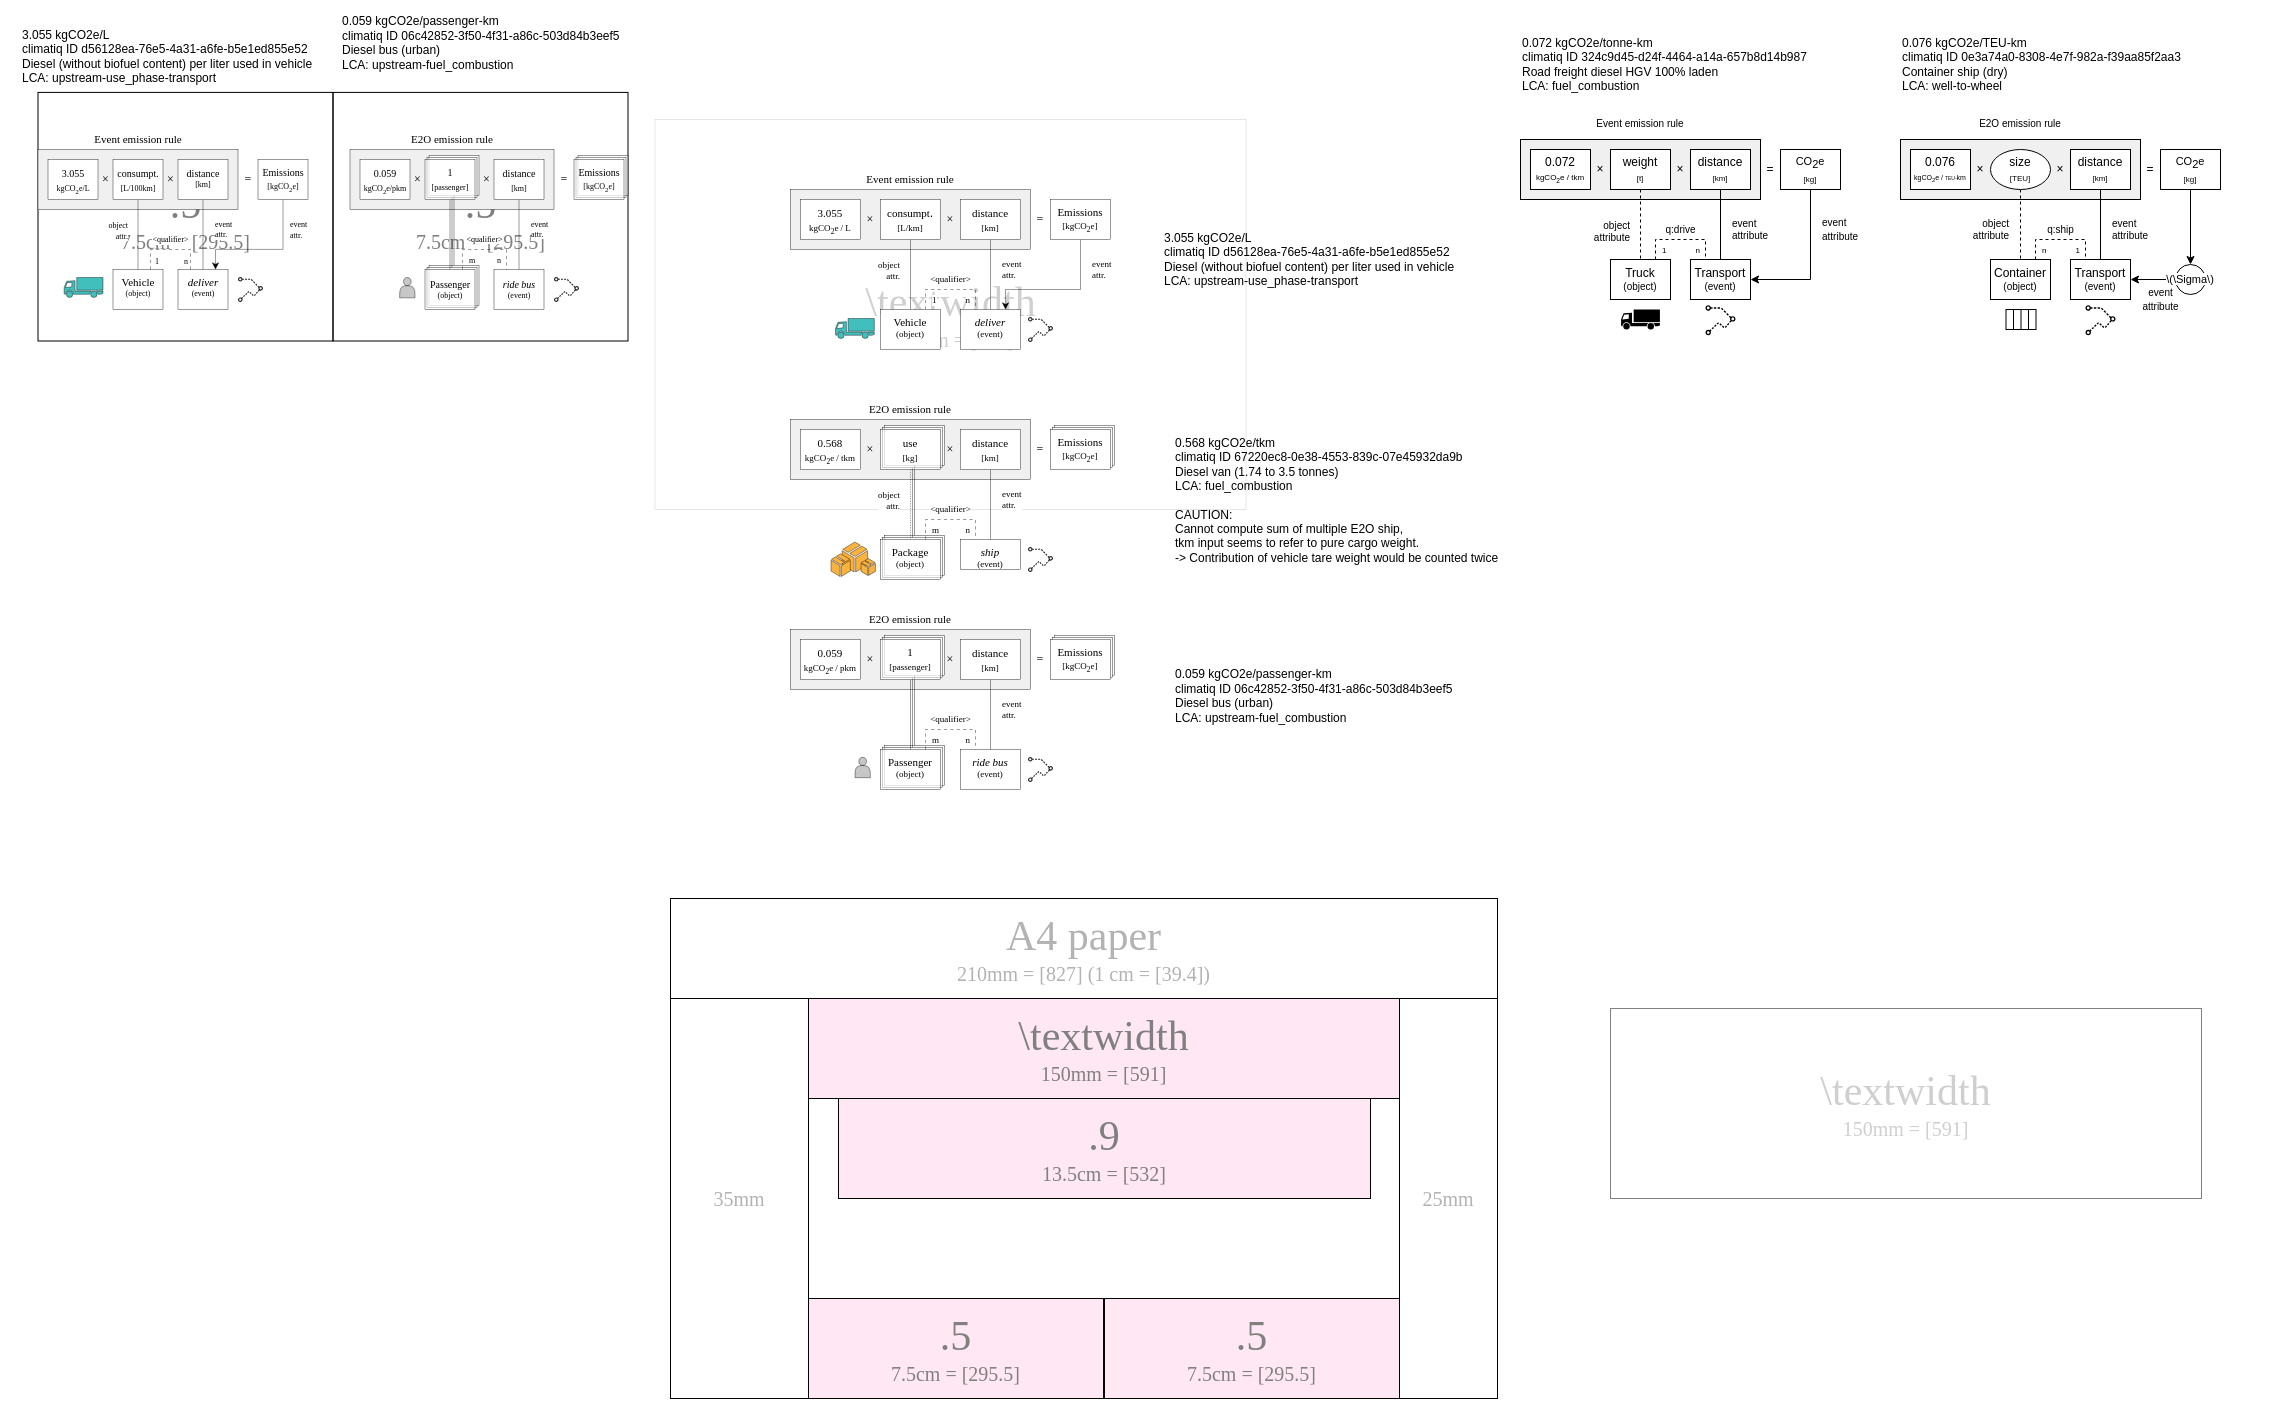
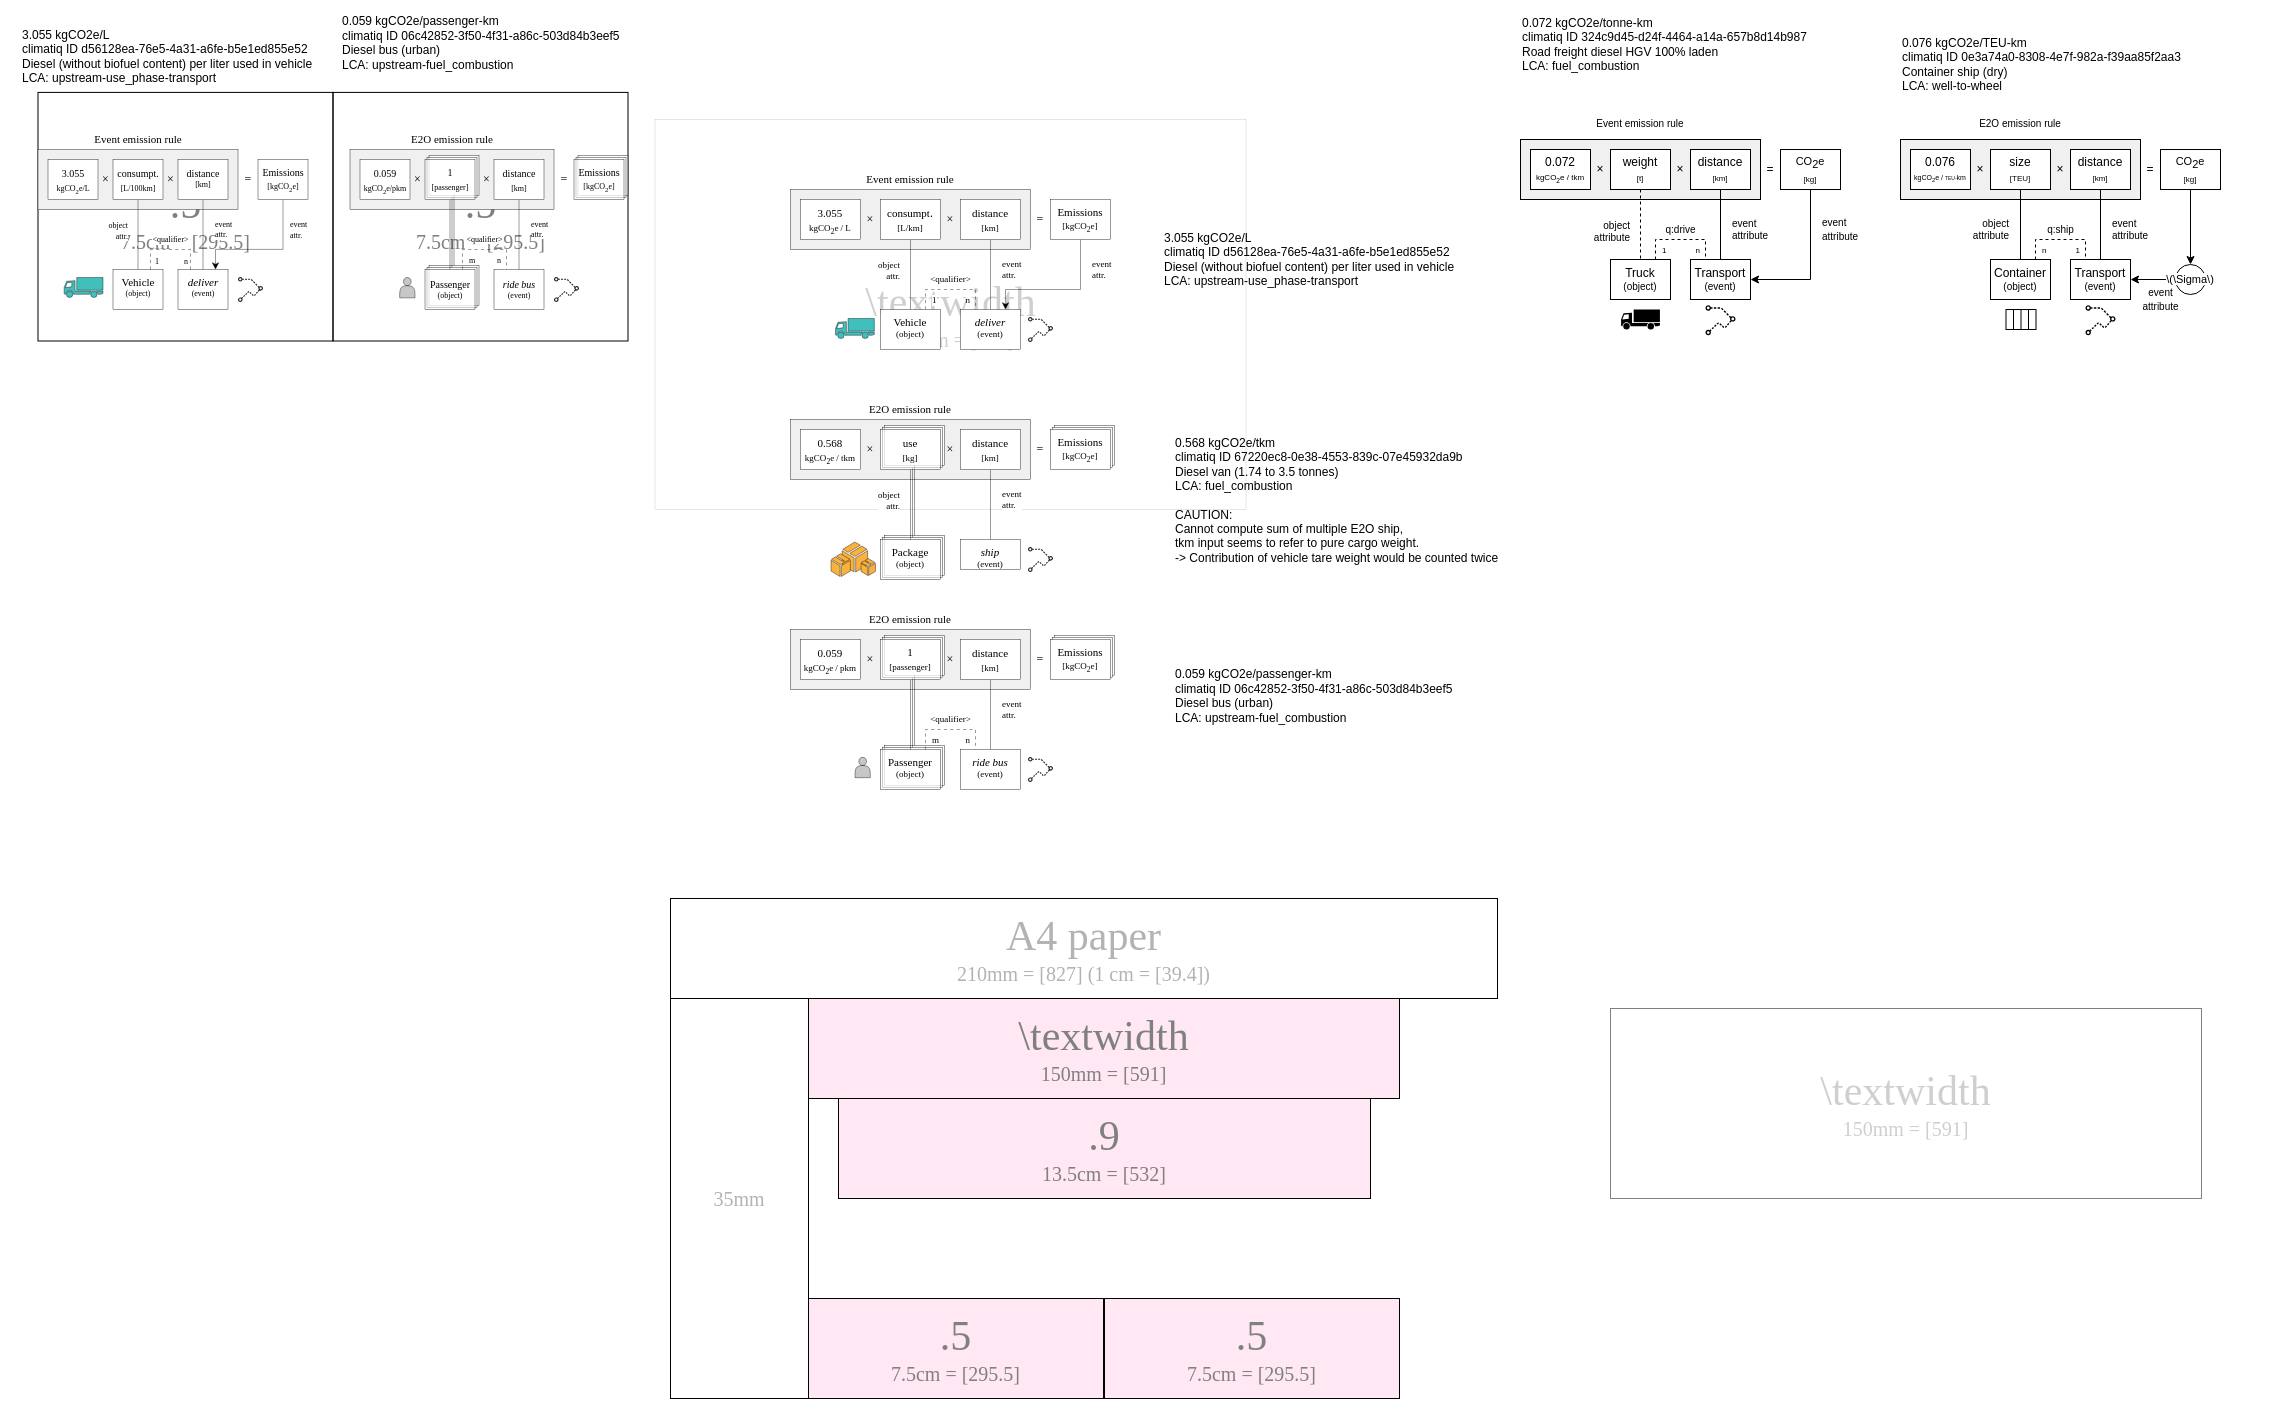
(1676, 65) -> (1676, 45)
(2021, 170) -> (2021, 170)
(2021, 226) -> (2021, 226)
(911, 505) -> (911, 505)
(949, 520) -> none
(1449, 1199) -> none
